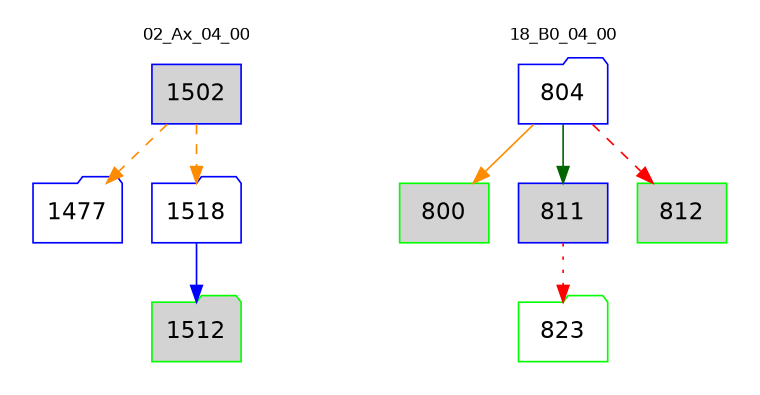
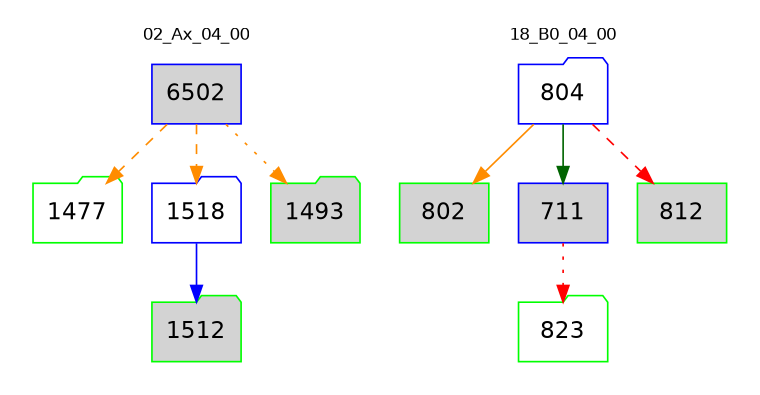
(197, 94) -> (197, 94)
(78, 213) -> (78, 213)
none -> (315, 213)
(444, 213) -> (444, 213)
(563, 213) -> (563, 213)
